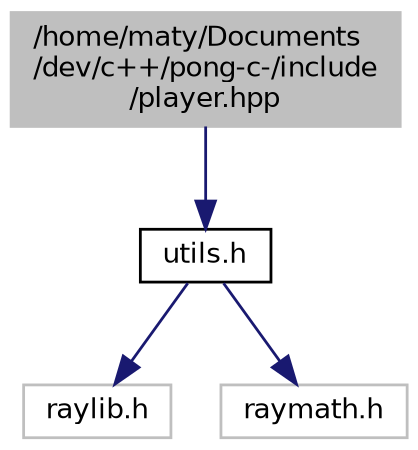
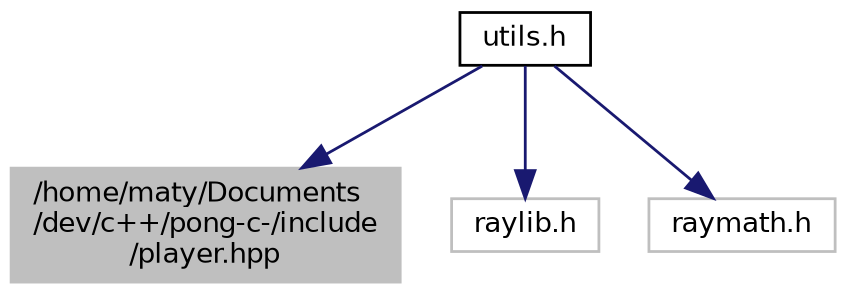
(206, 163) -> (404, 110)
